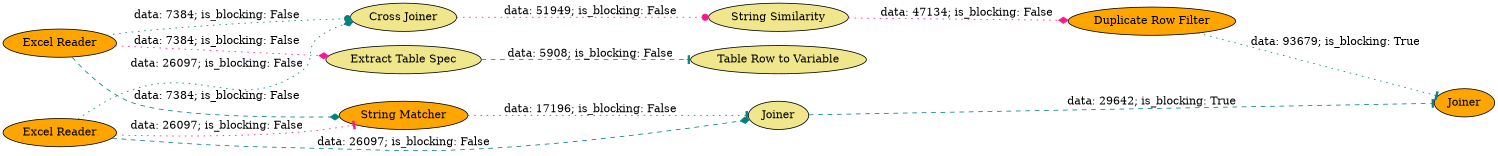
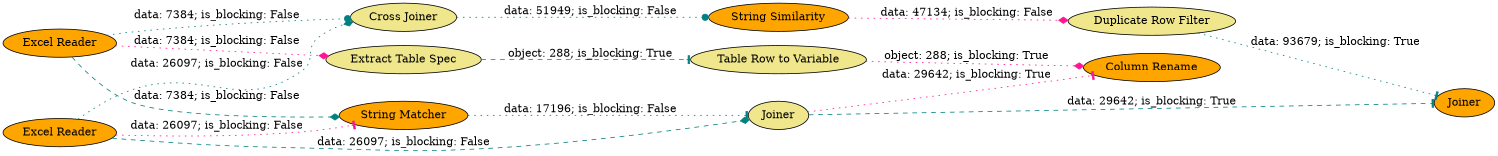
(579, 17) -> (579, 17)
(779, 17) -> (779, 17)
(1152, 21) -> (1152, 21)
(590, 54) -> (590, 54)
none -> (1152, 67)
